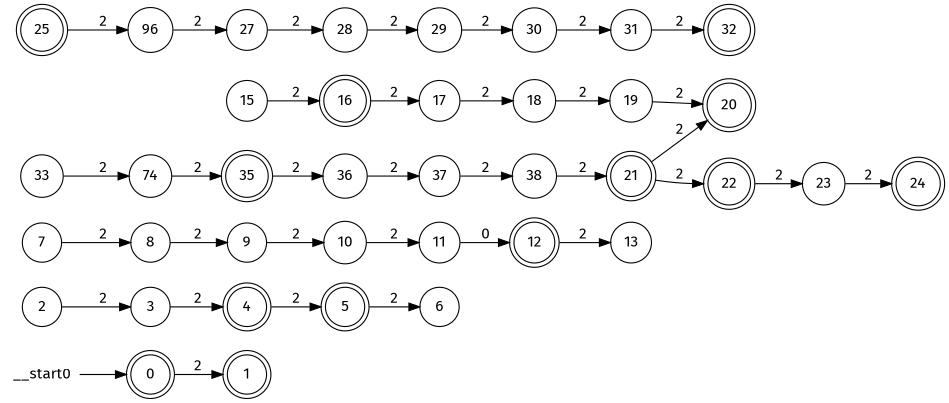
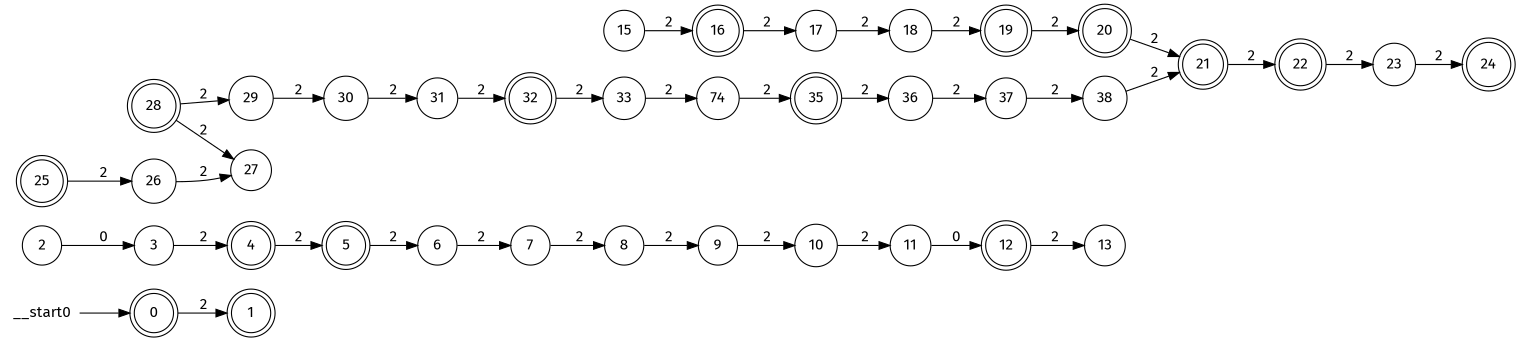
(150, 30) -> (154, 181)
(290, 30) -> (200, 137)
(345, 30) -> (154, 106)
none -> (574, 98)
(631, 101) -> (1006, 31)
(675, 144) -> (1149, 46)
none -> (478, 245)
(103, 299) -> (104, 237)
